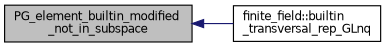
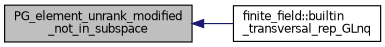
(98, 24) -> (98, 24)
